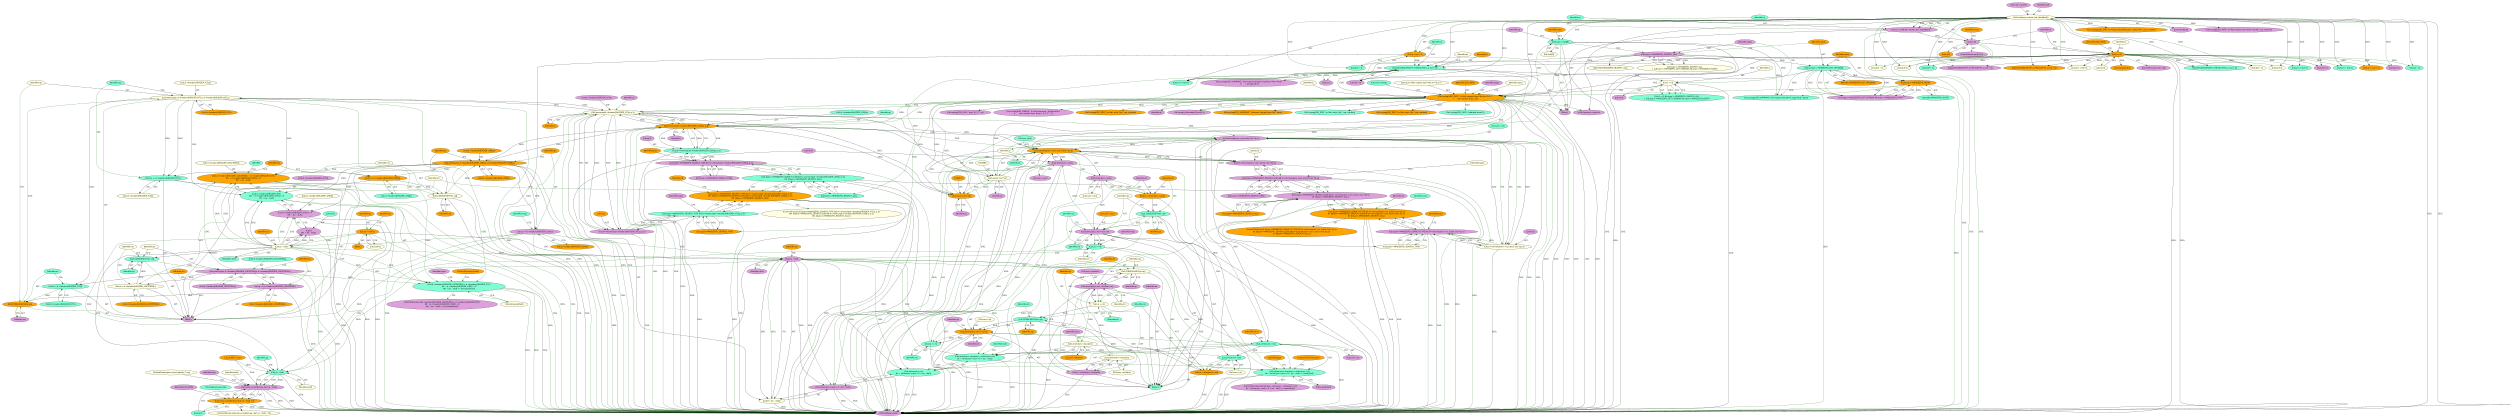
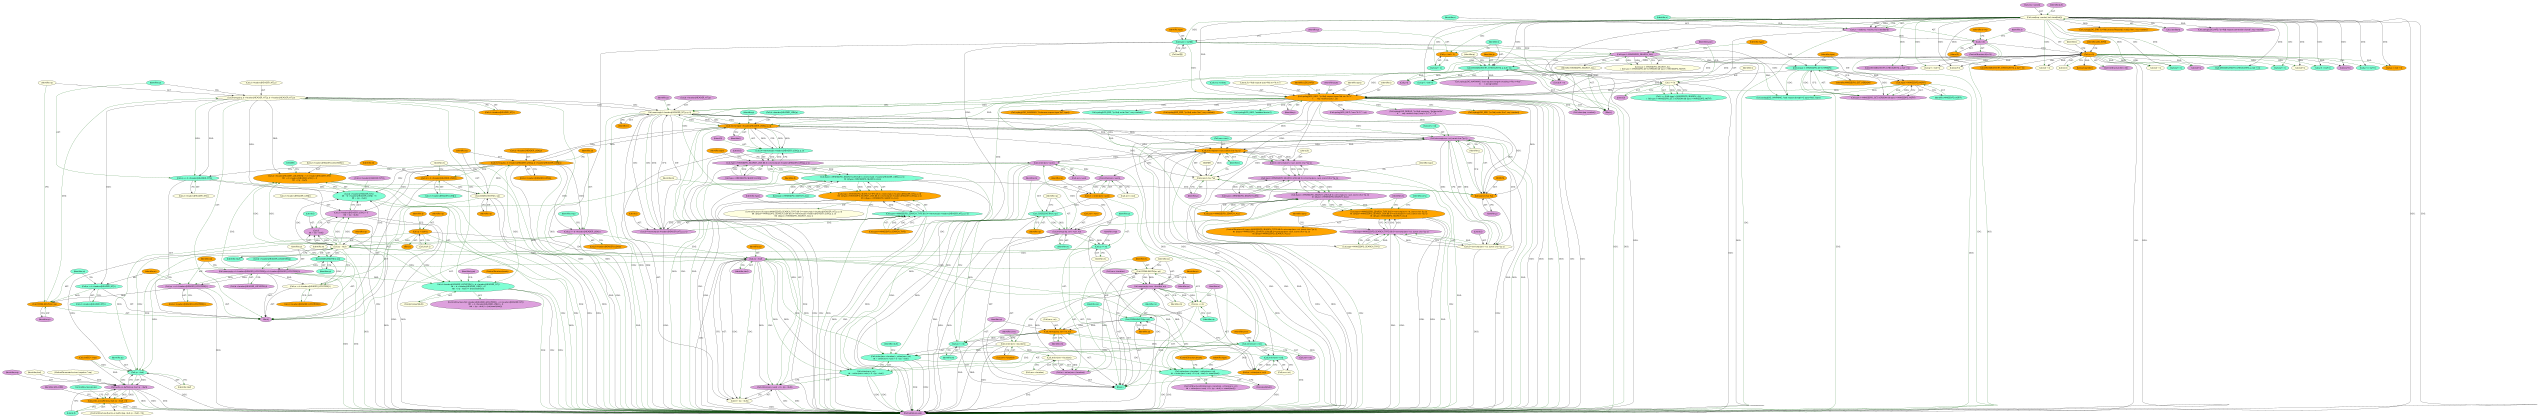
(1189, 112) -> none
